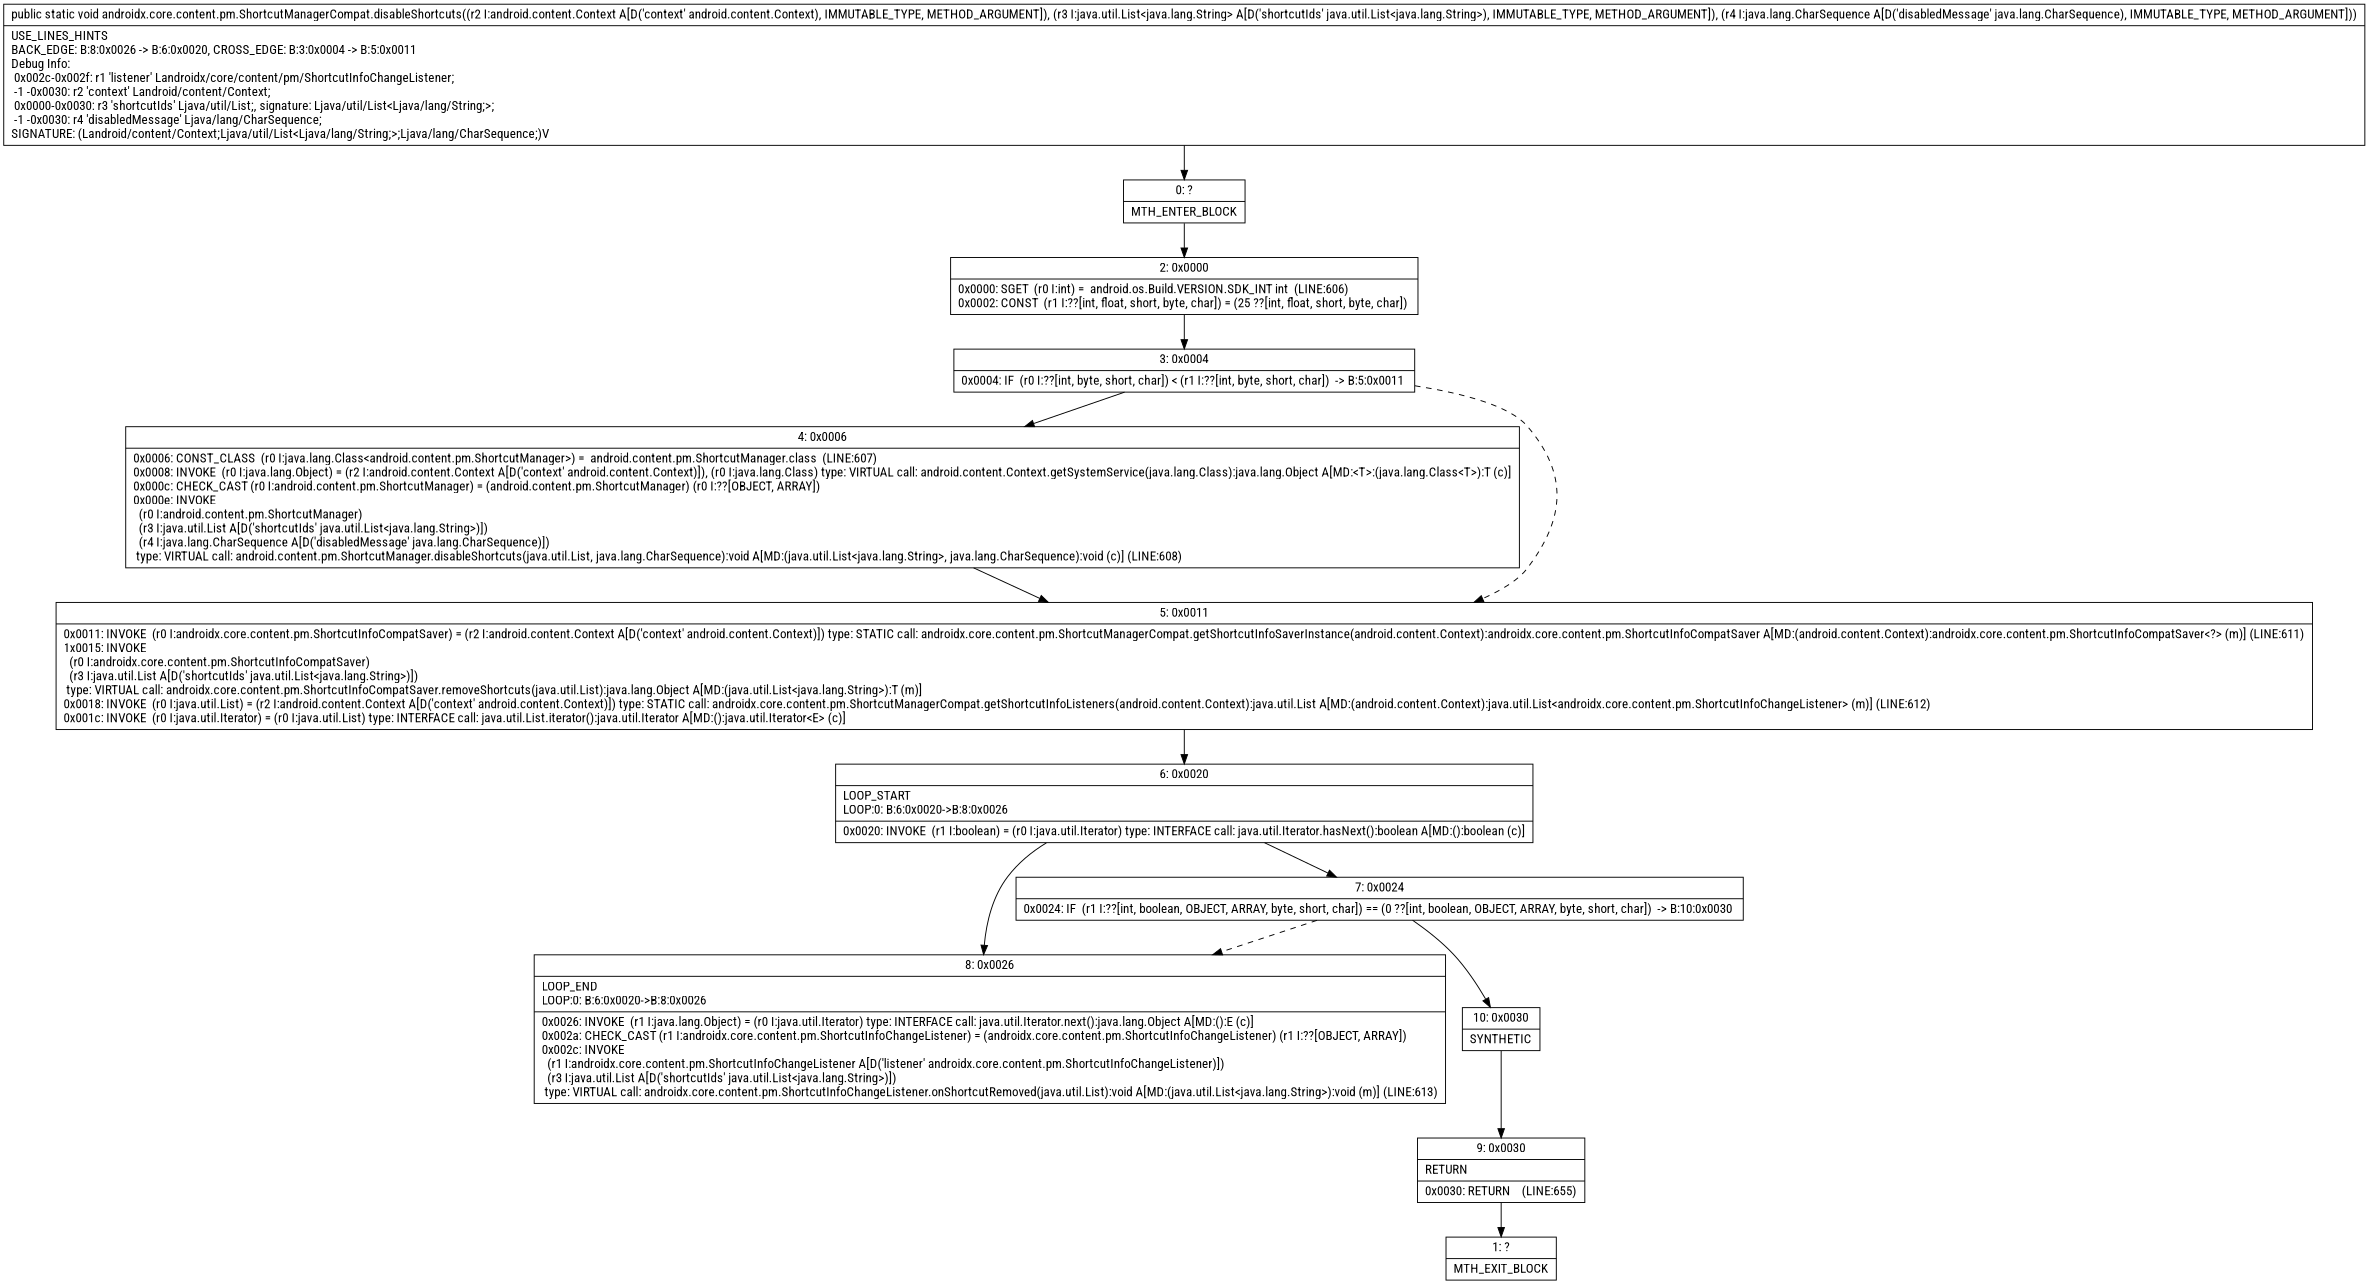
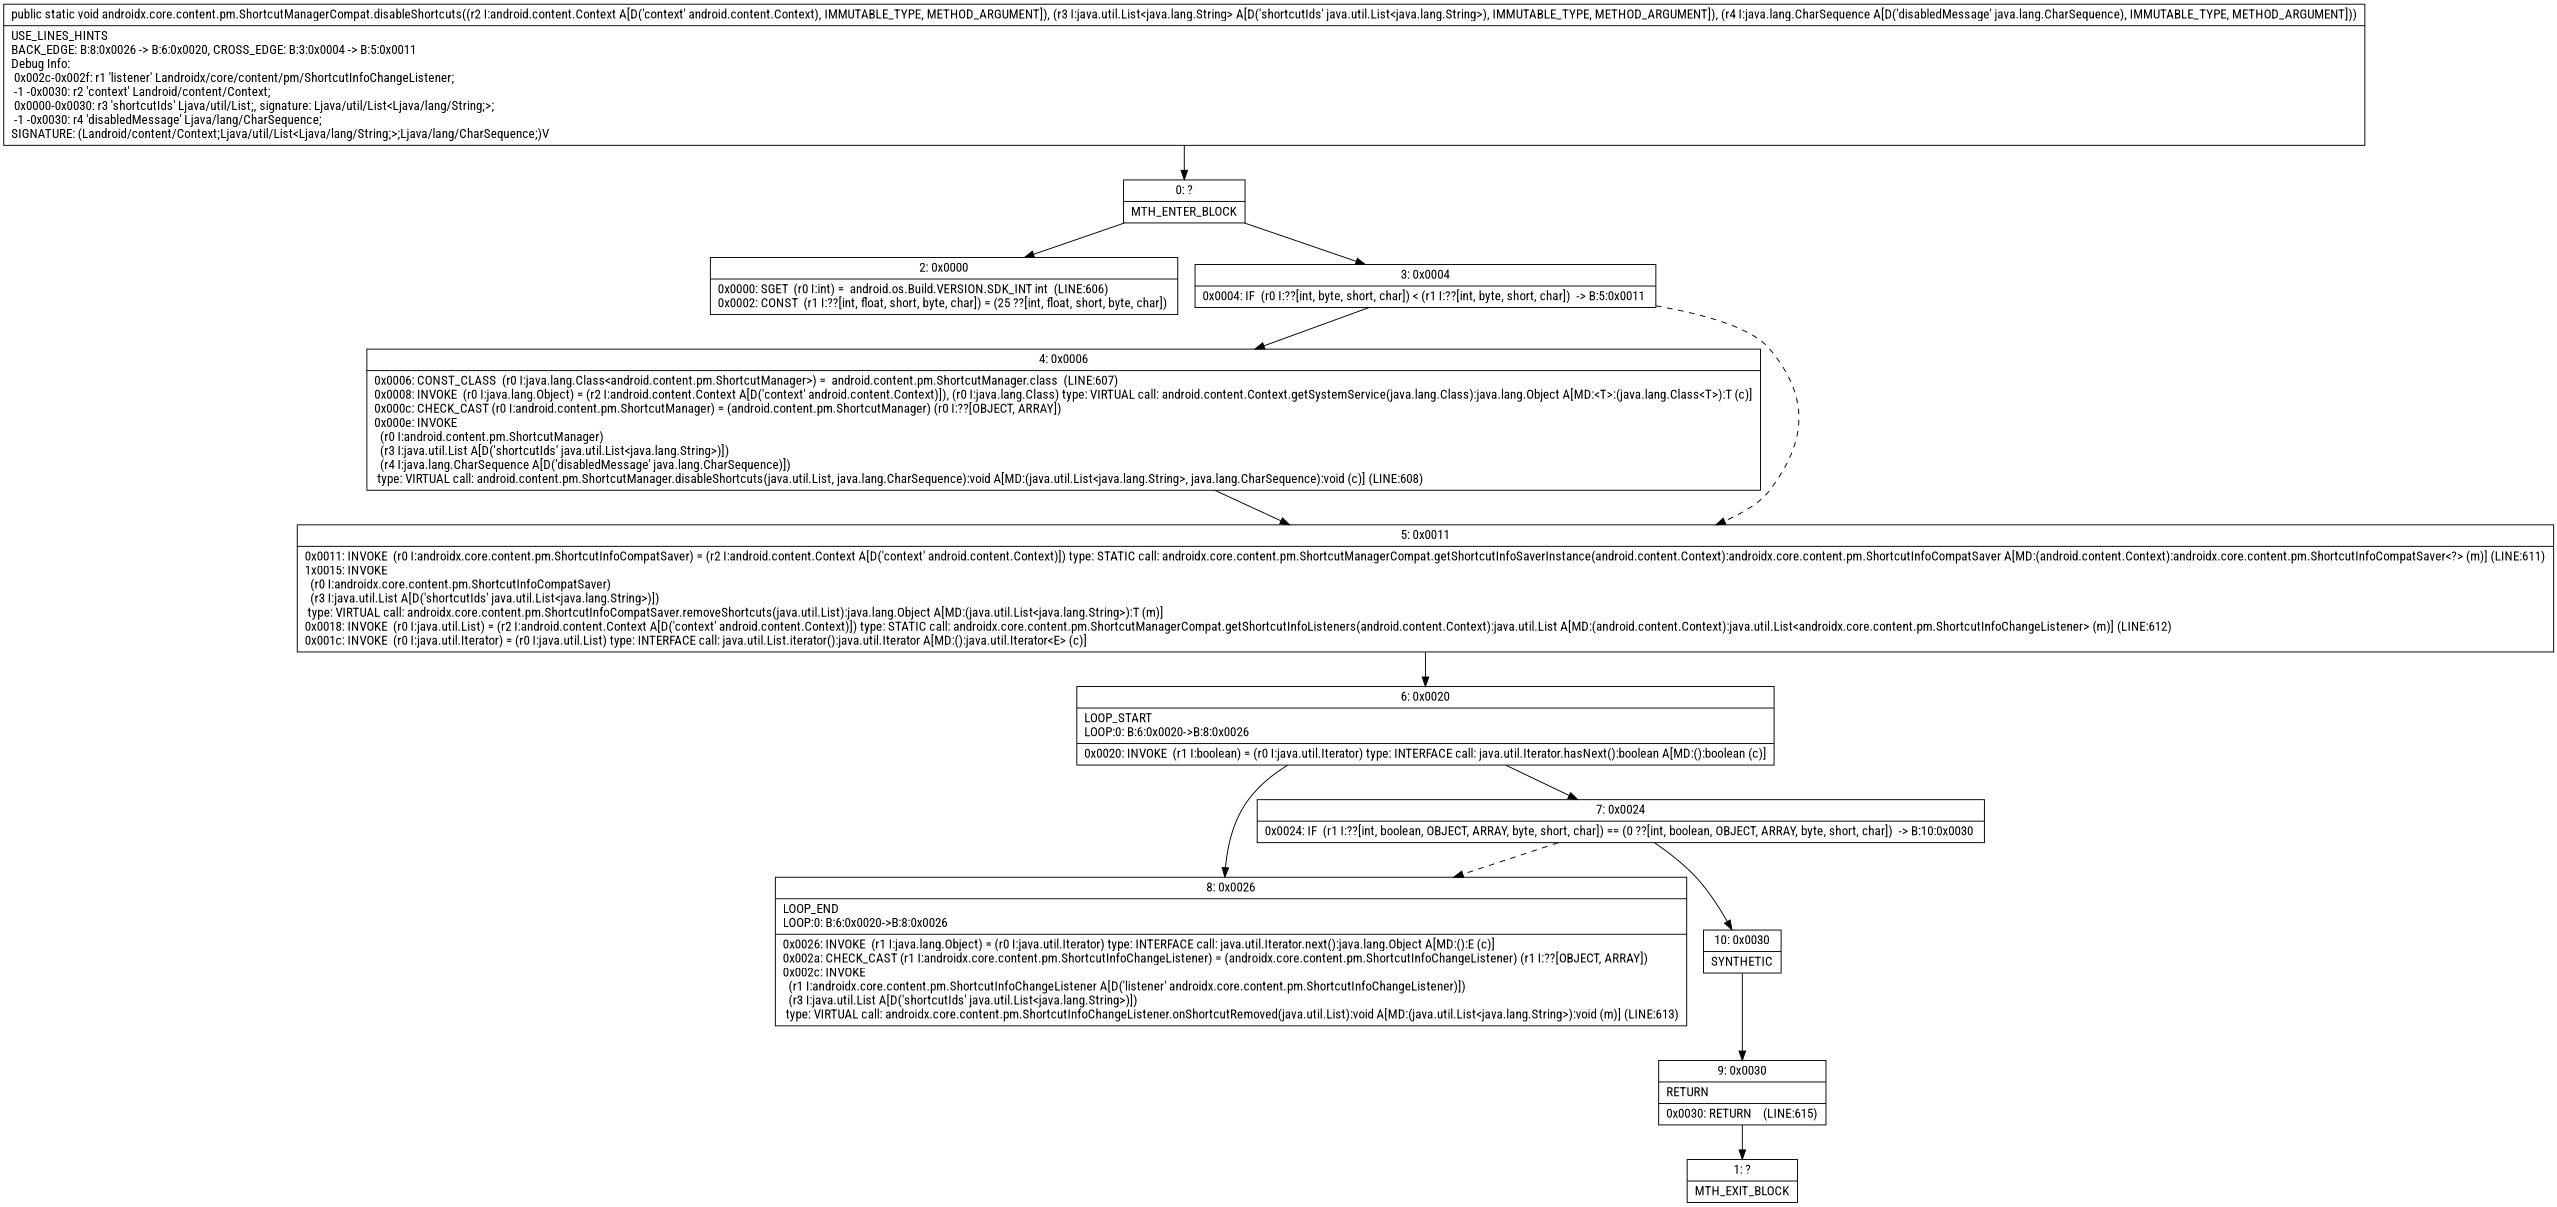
(1184, 327) -> (1300, 242)
(1501, 1191) -> (1742, 1114)
